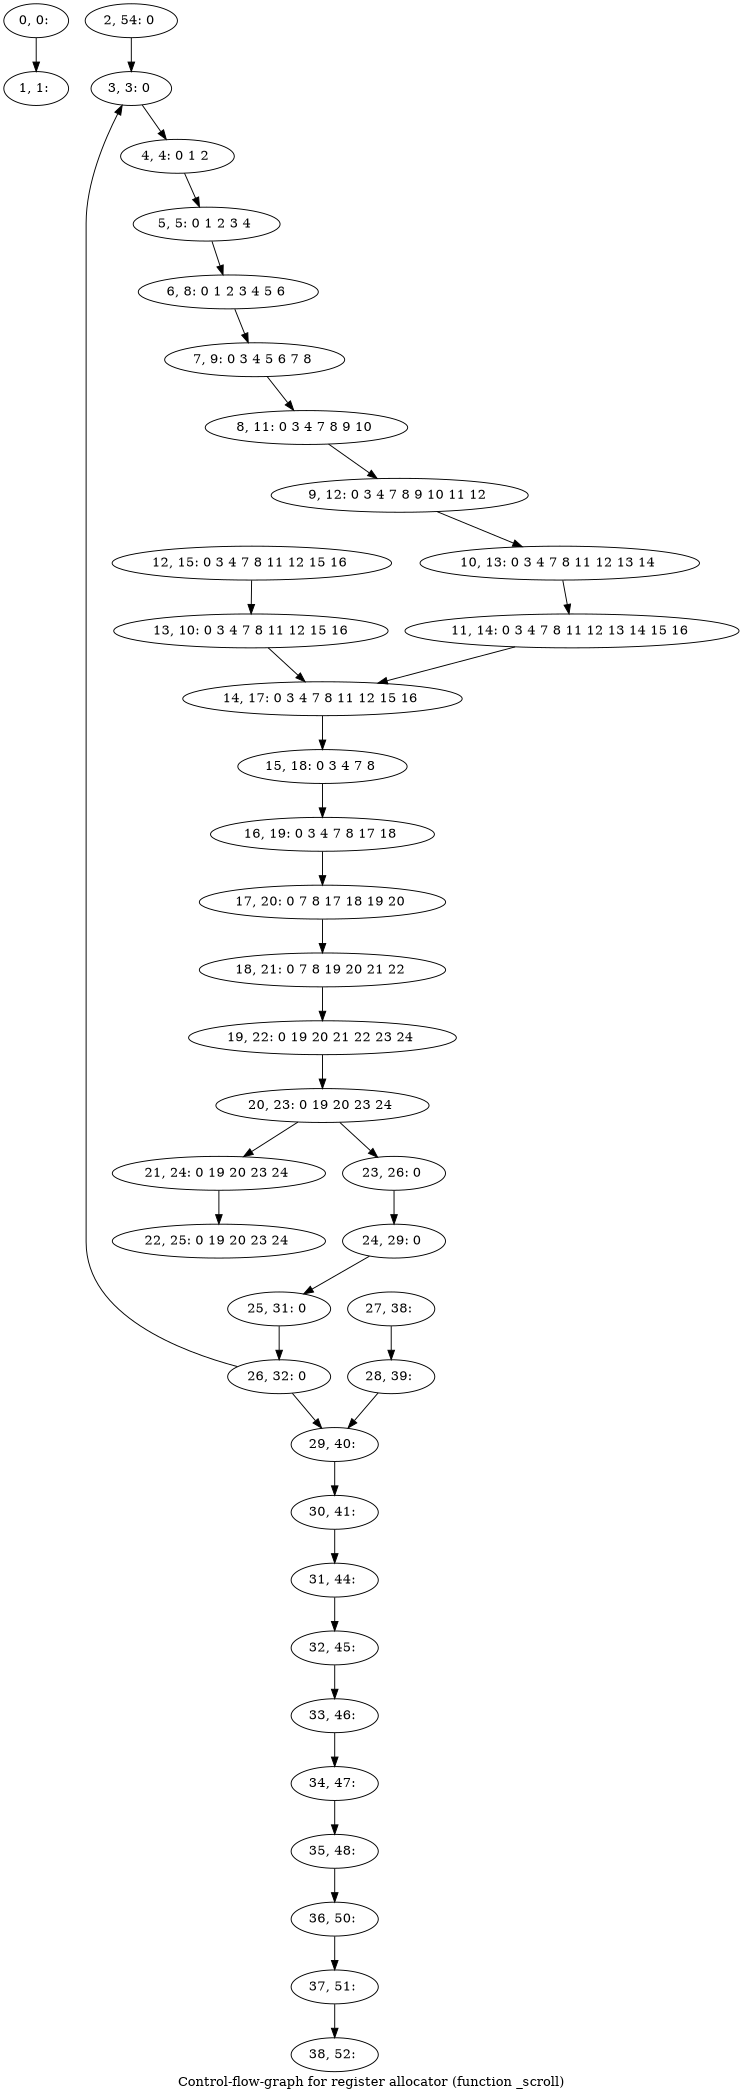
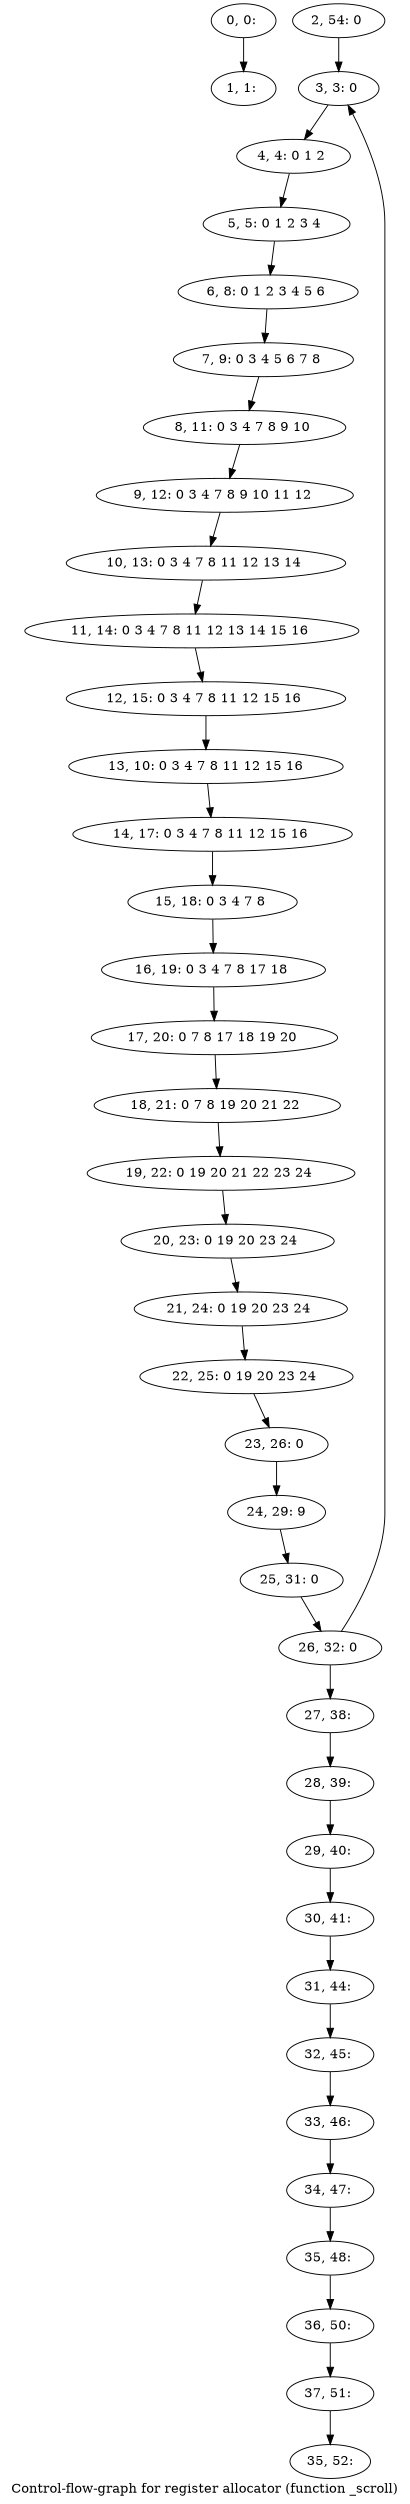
(451, 664) -> (198, 660)
(355, 1137) -> (260, 1406)
(394, 1241) -> (277, 1512)
(304, 1407) -> (330, 1677)
(335, 2055) -> (330, 2462)
